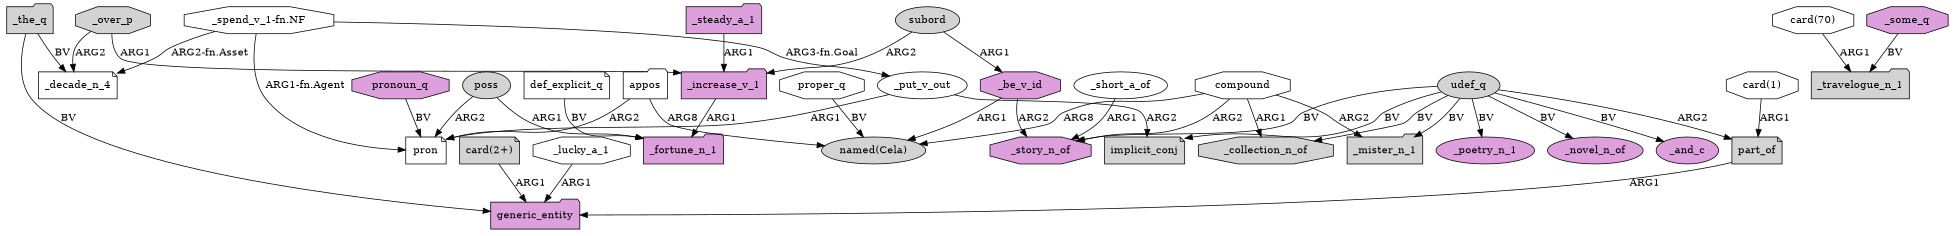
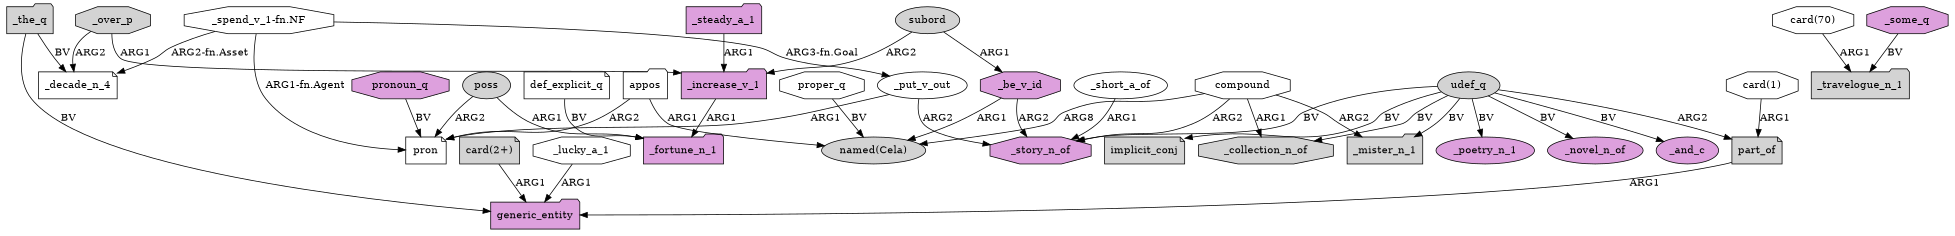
(1057, 102) -> (941, 134)
(683, 118) -> (683, 118)
